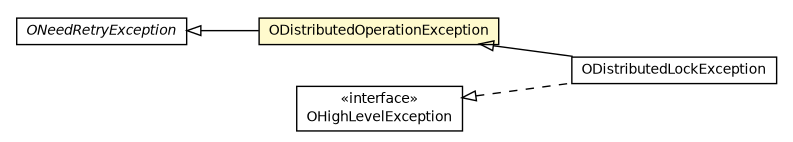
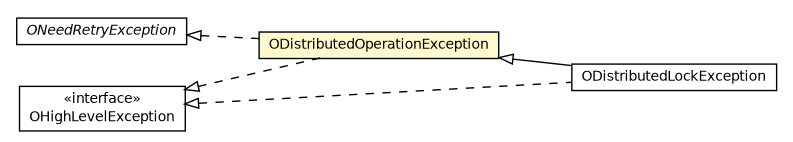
(230, 31) -> (230, 37)
none -> (259, 72)
